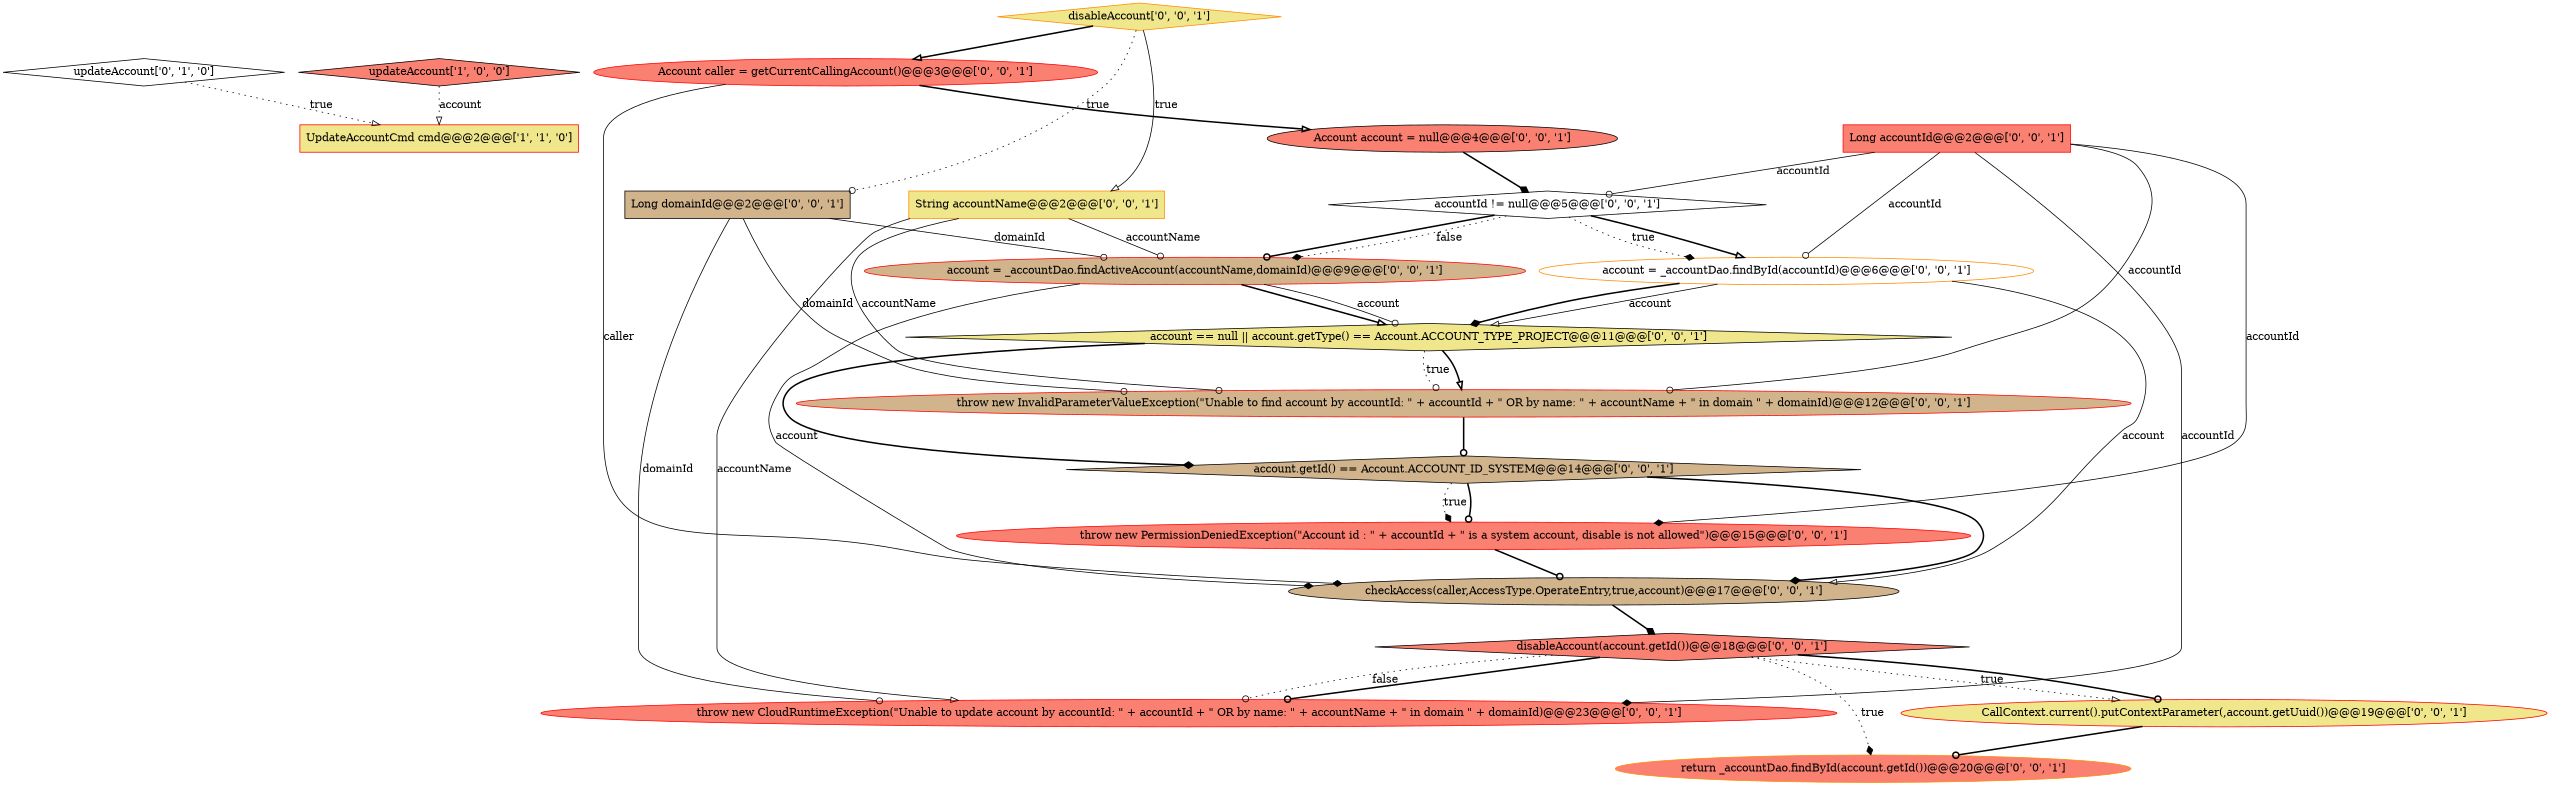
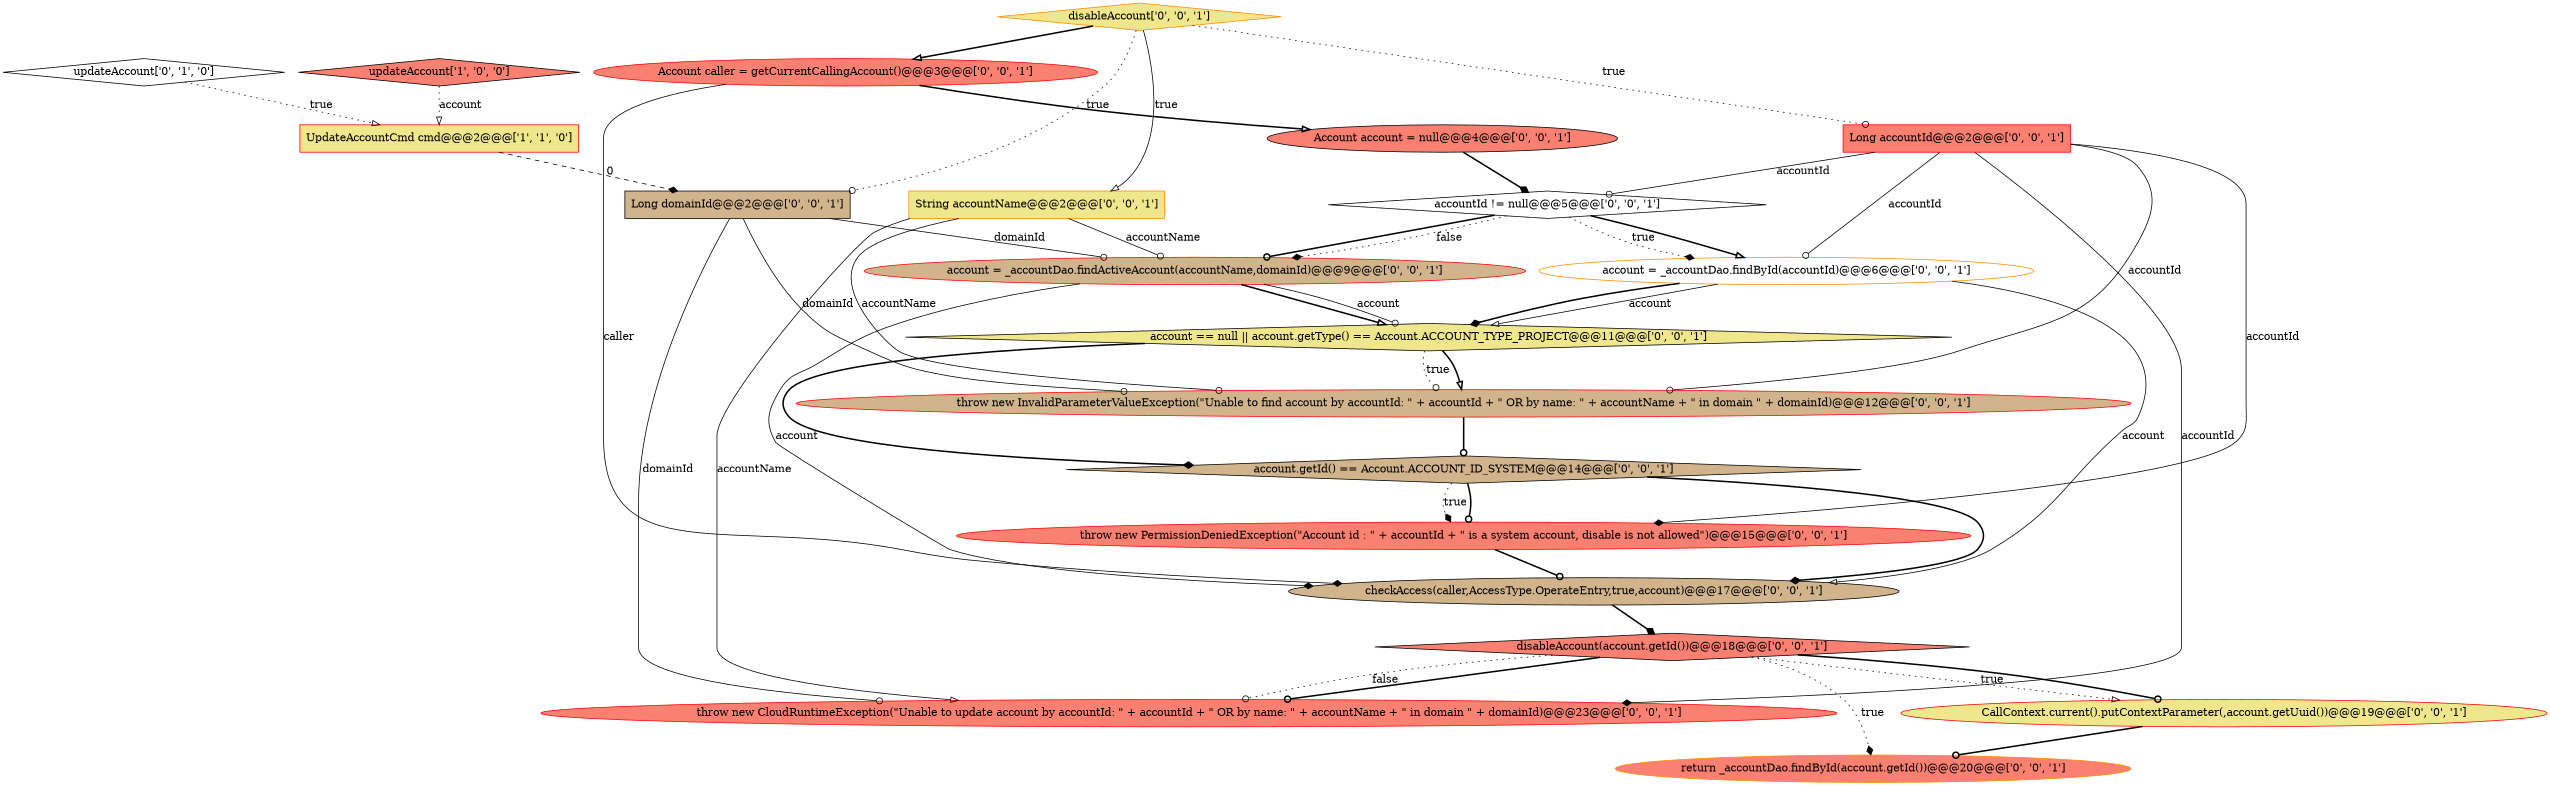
none -> (1528, 75)
none -> (584, 171)
